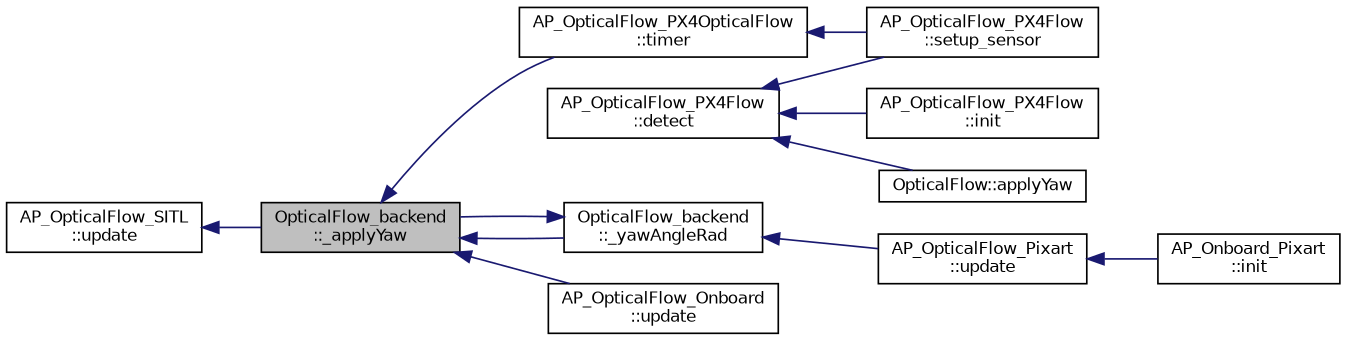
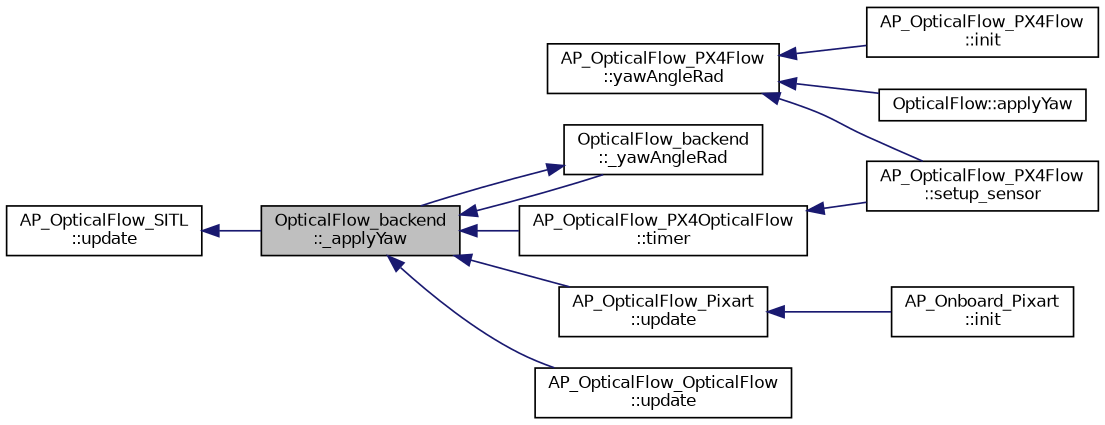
(663, 113) -> (663, 69)
(829, 244) -> (520, 274)
(663, 309) -> (663, 393)
